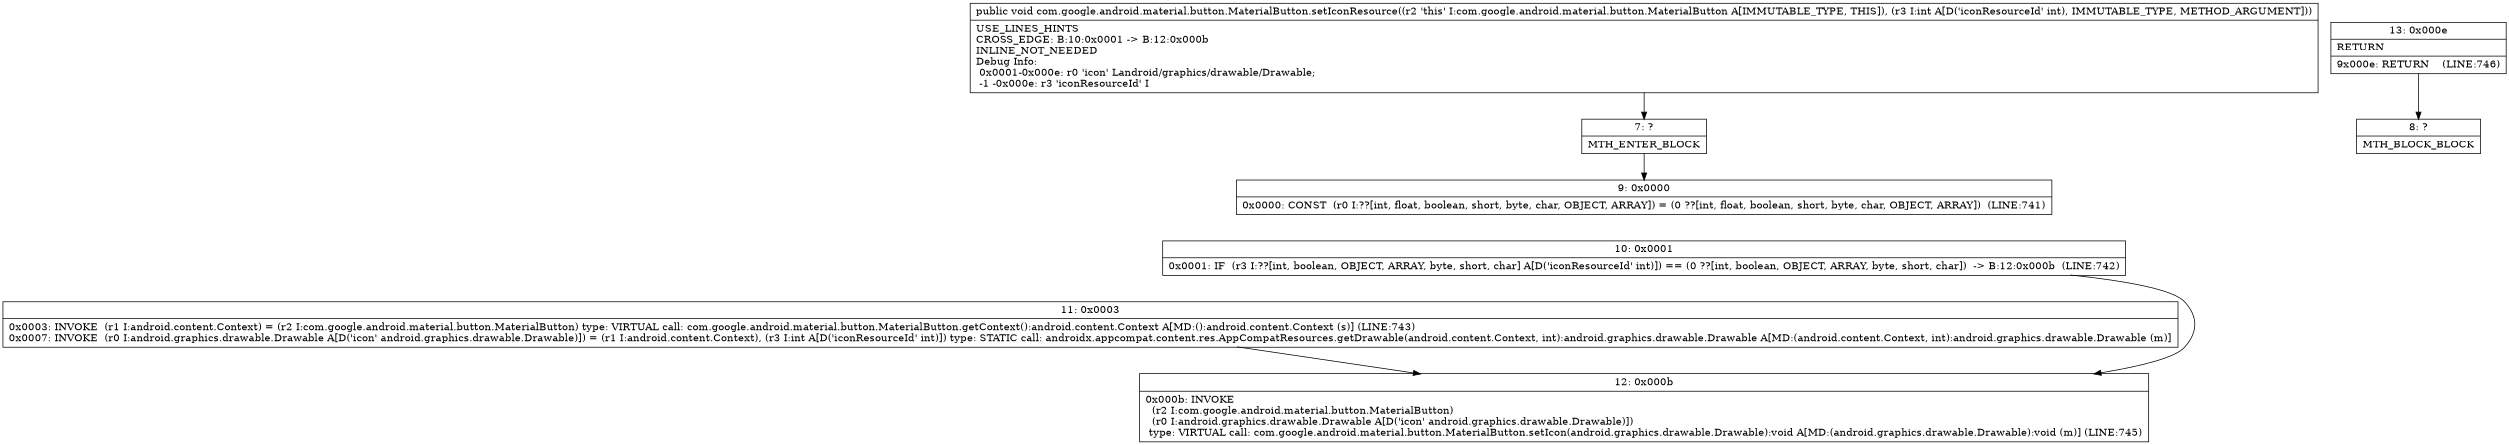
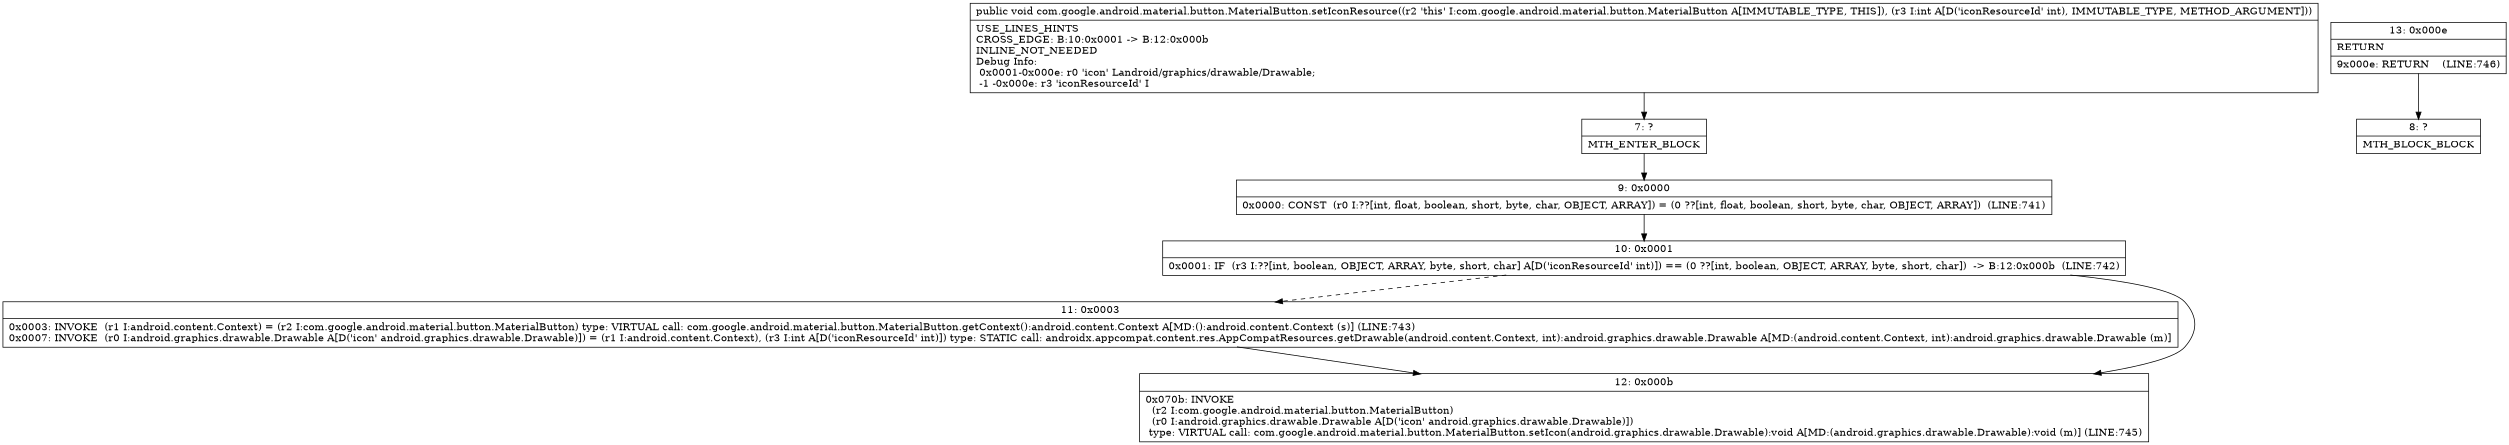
none -> (1644, 224)
none -> (1394, 288)
(1194, 400) -> (1194, 400)
